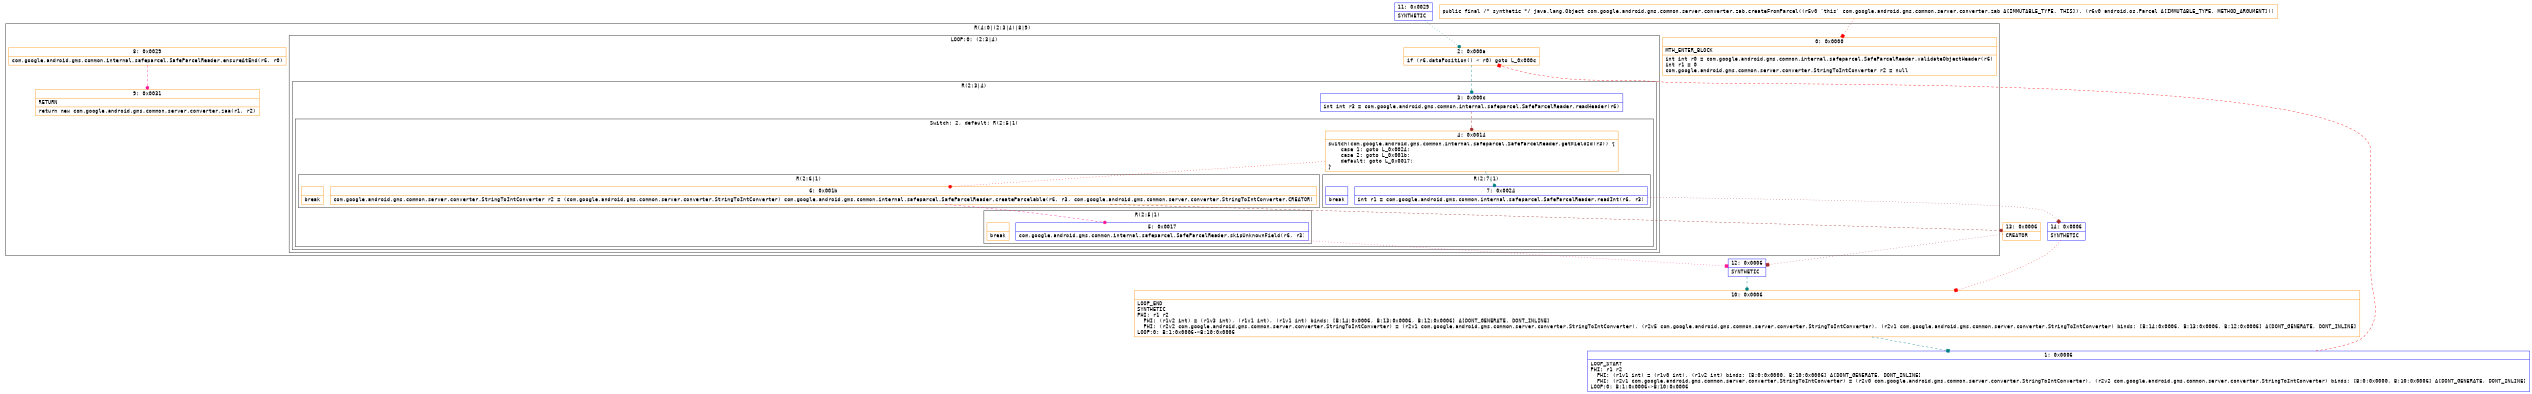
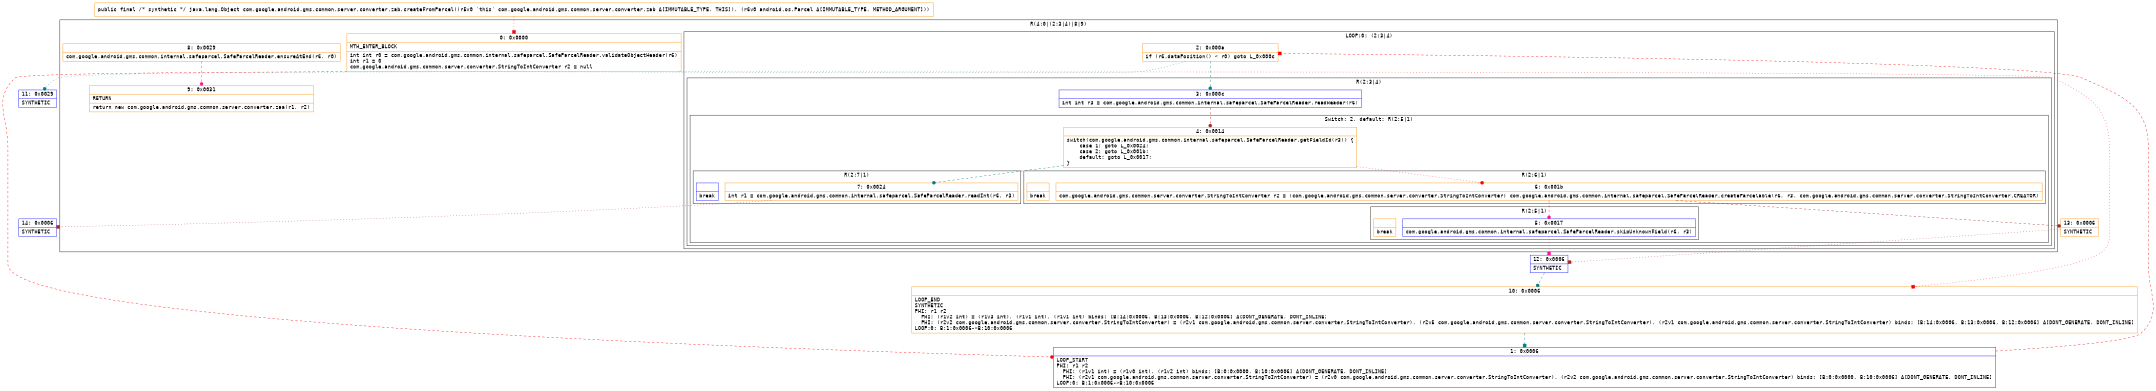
(1441, 33) -> (614, 72)
(1501, 196) -> (871, 192)
(2017, 236) -> (2078, 232)
(2013, 271) -> (1563, 73)
none -> (264, 317)
